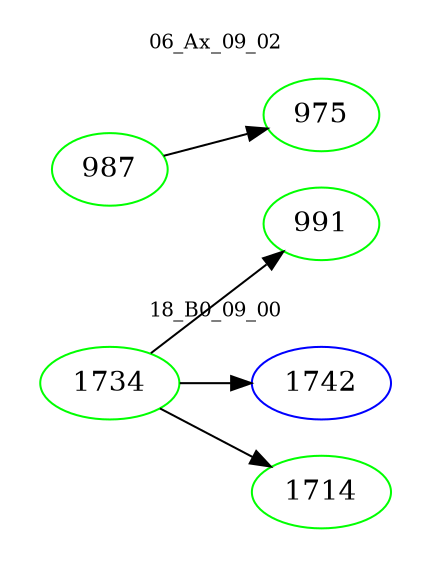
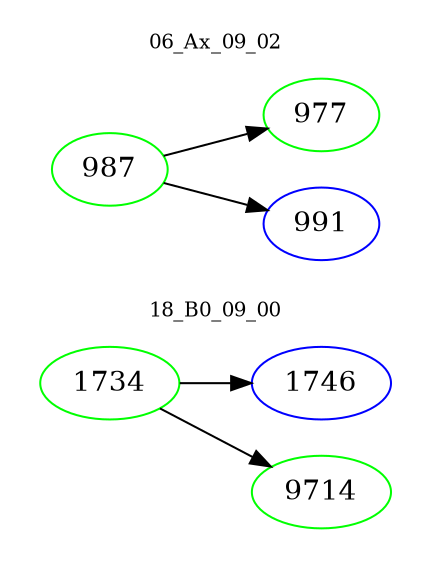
(321, 115) -> (321, 115)
(321, 224) -> (321, 224)
(209, 309) -> (205, 194)
(321, 383) -> (321, 383)
(321, 492) -> (321, 492)
